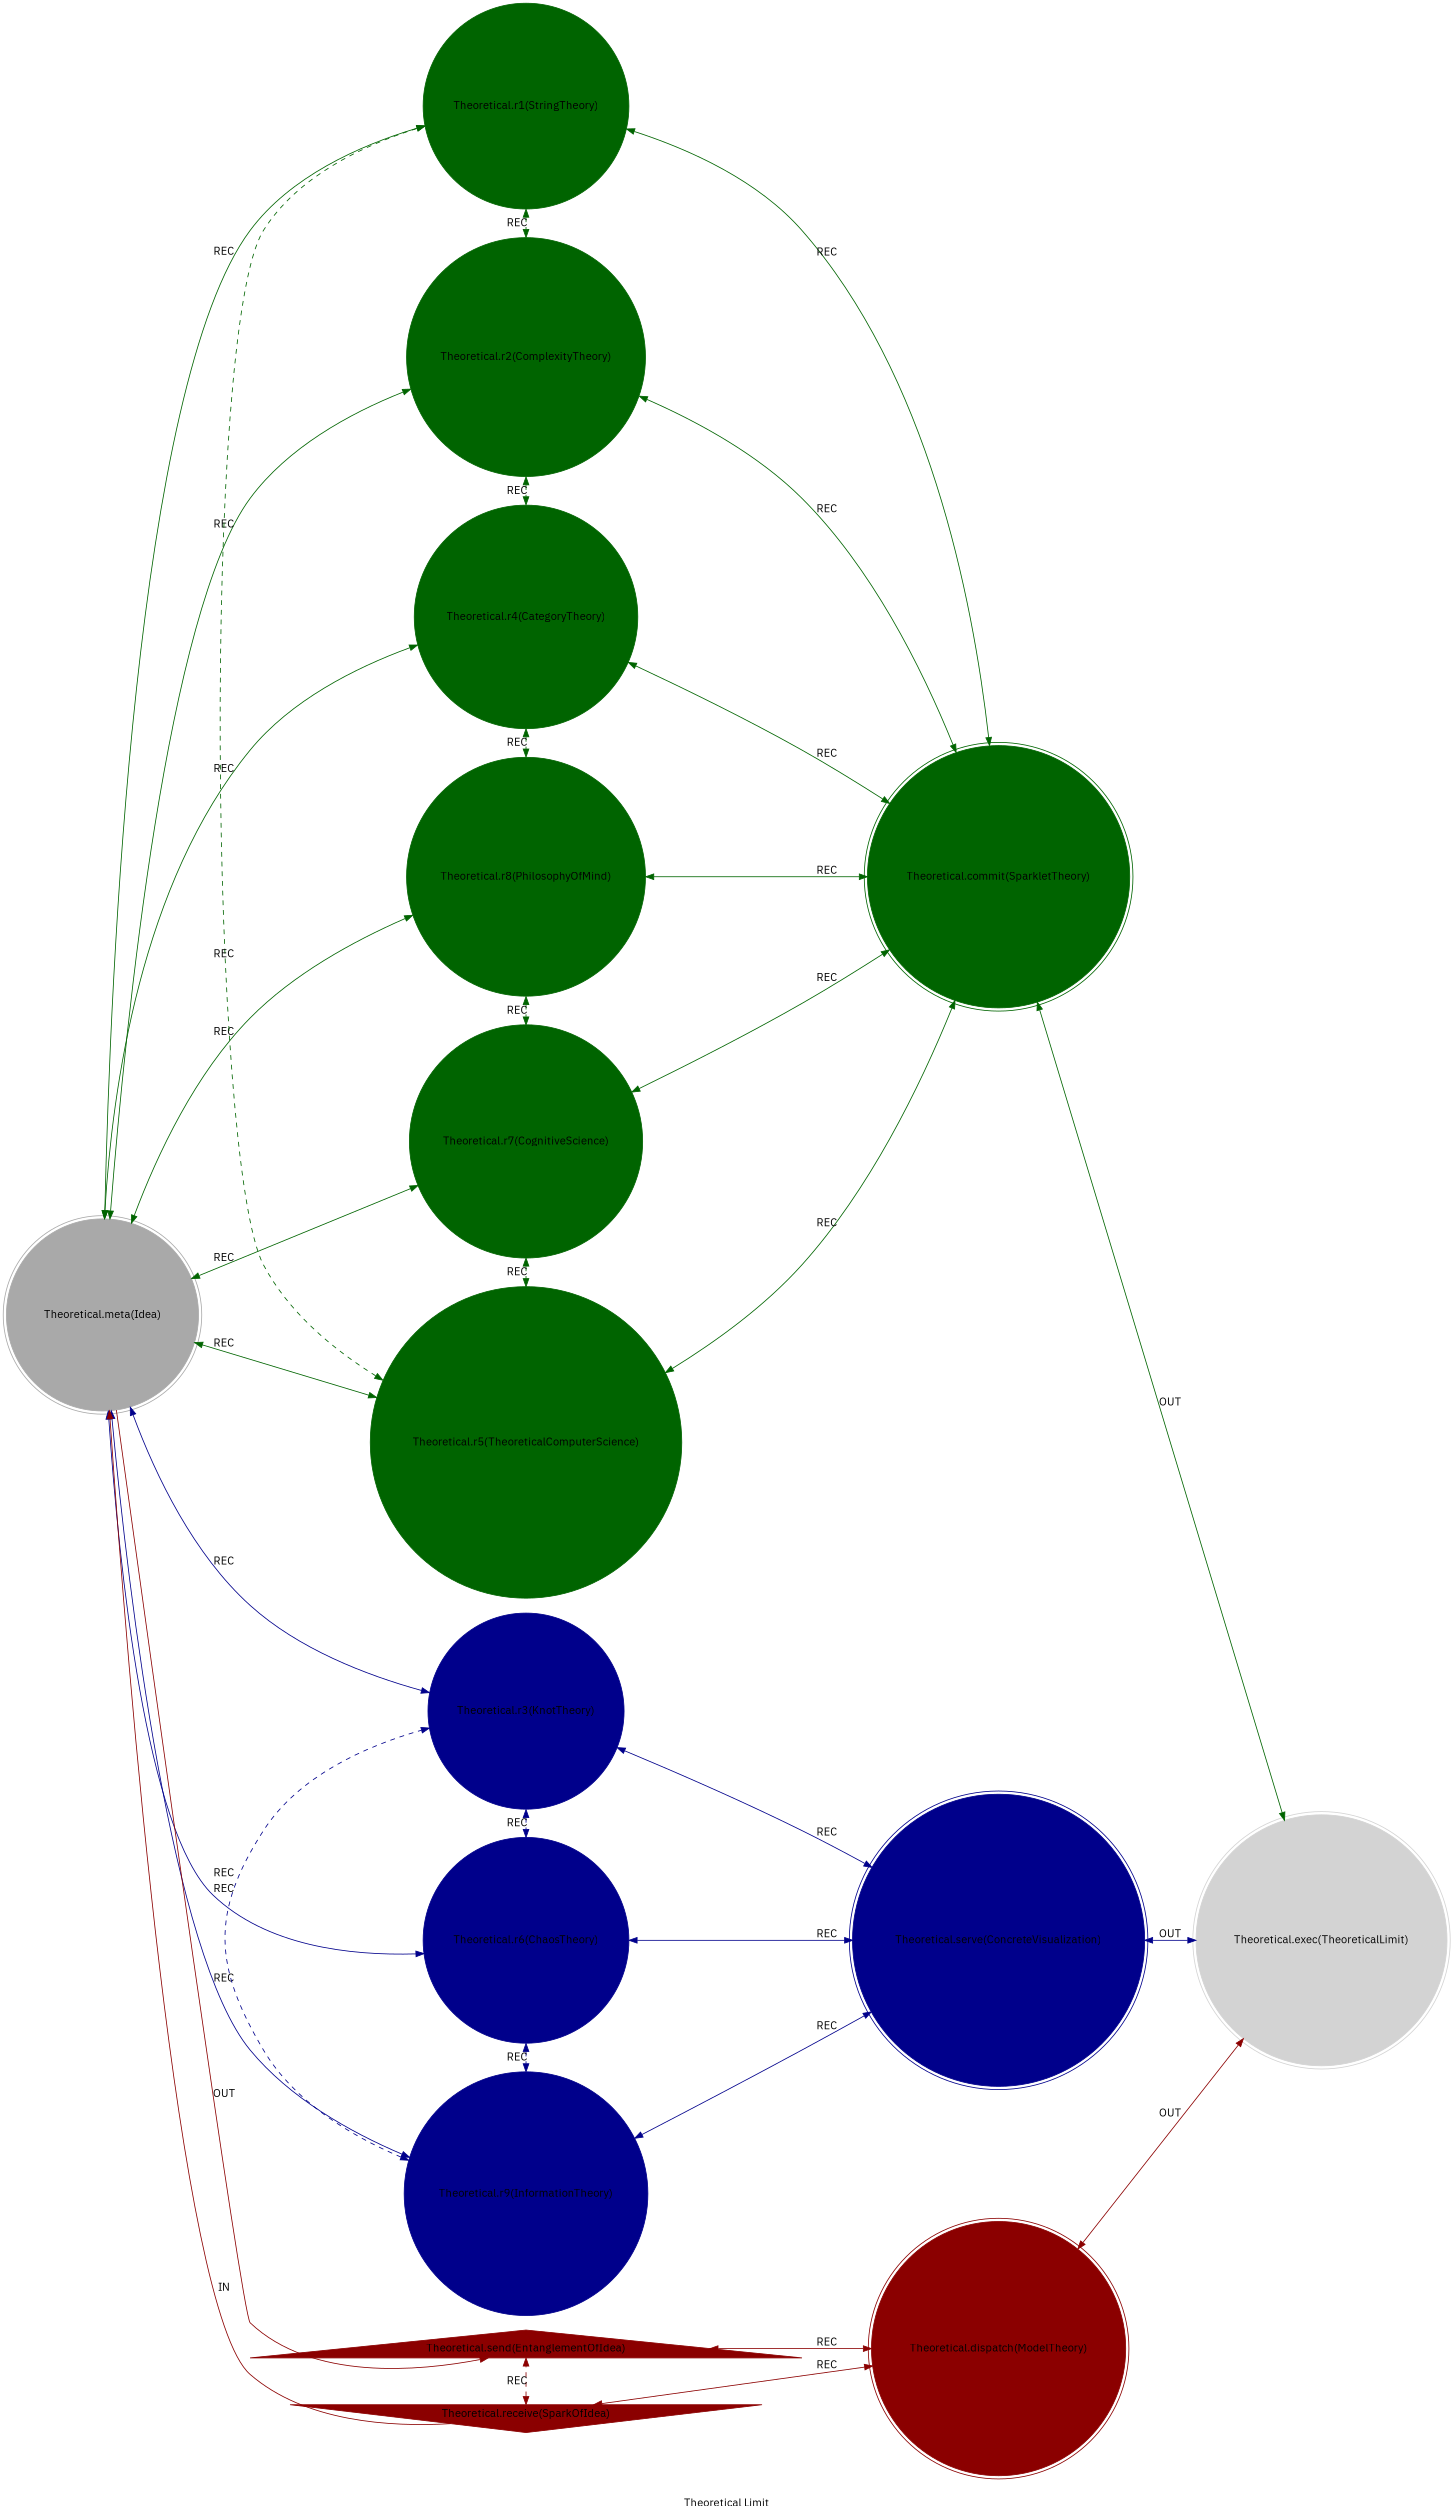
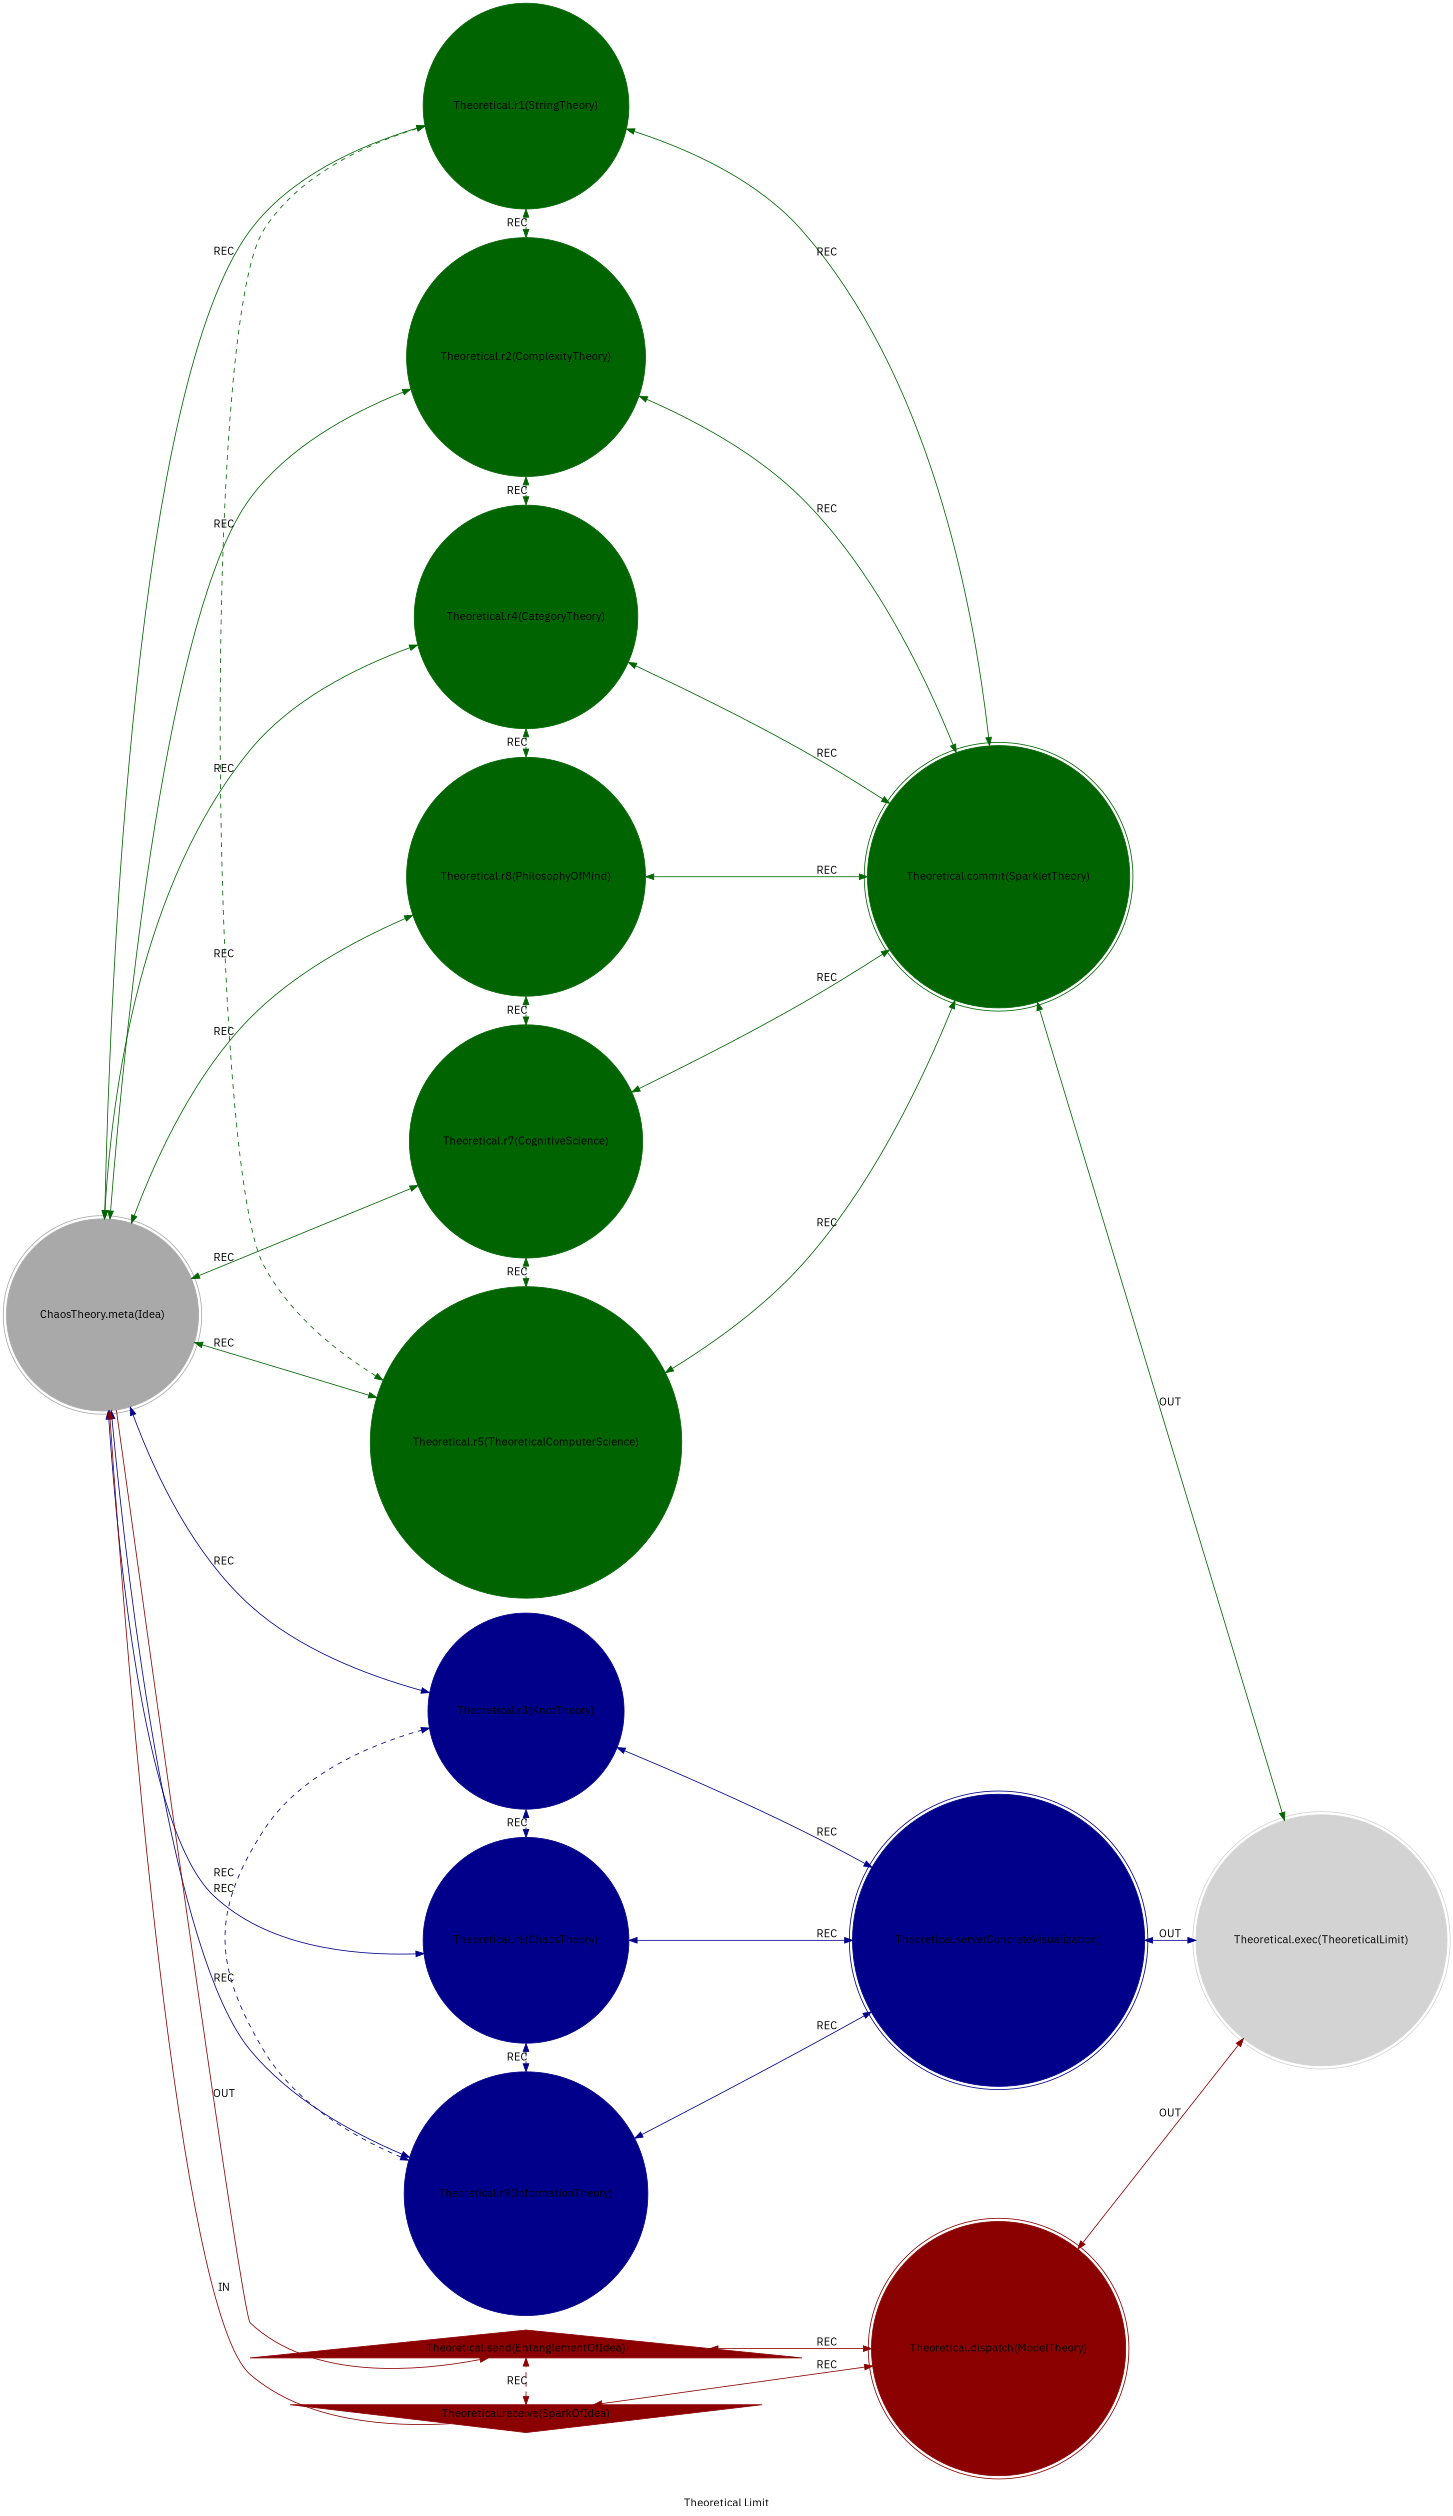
(102, 1315) -> (102, 1315)
